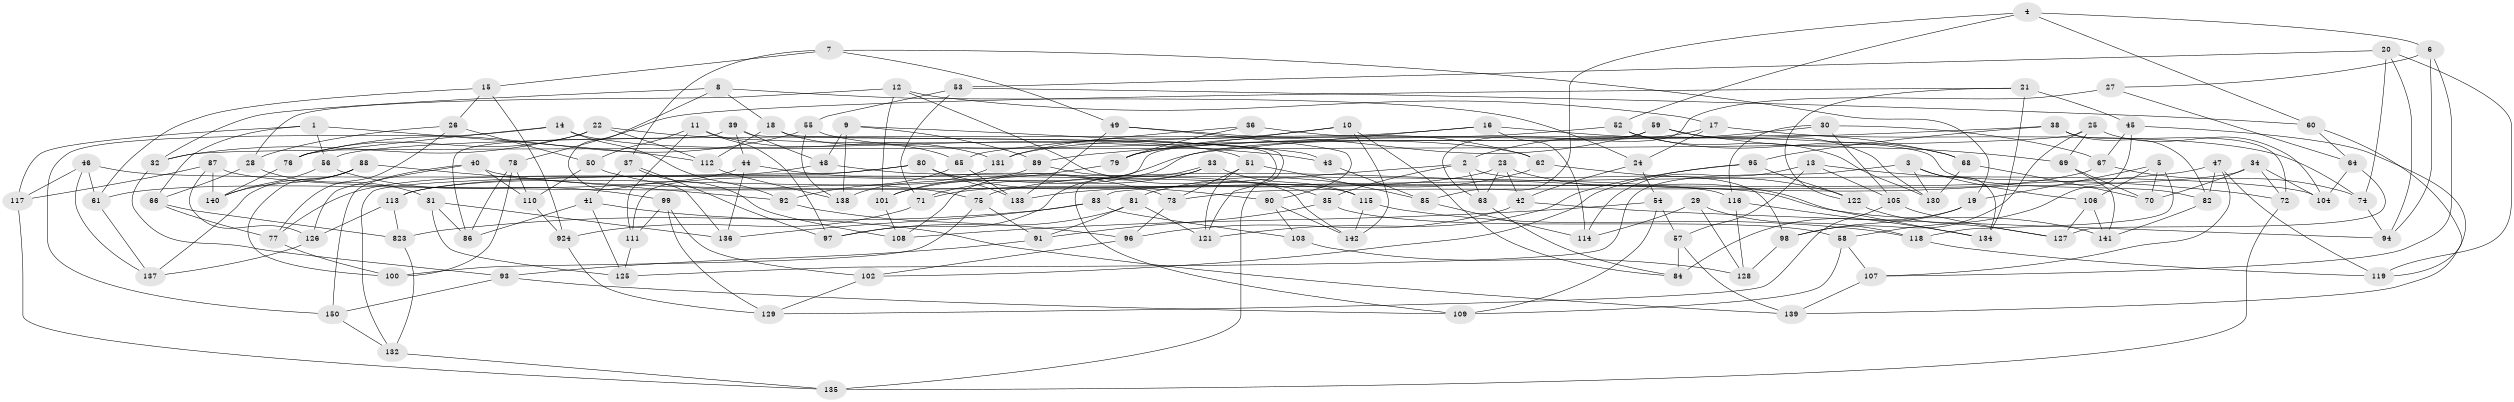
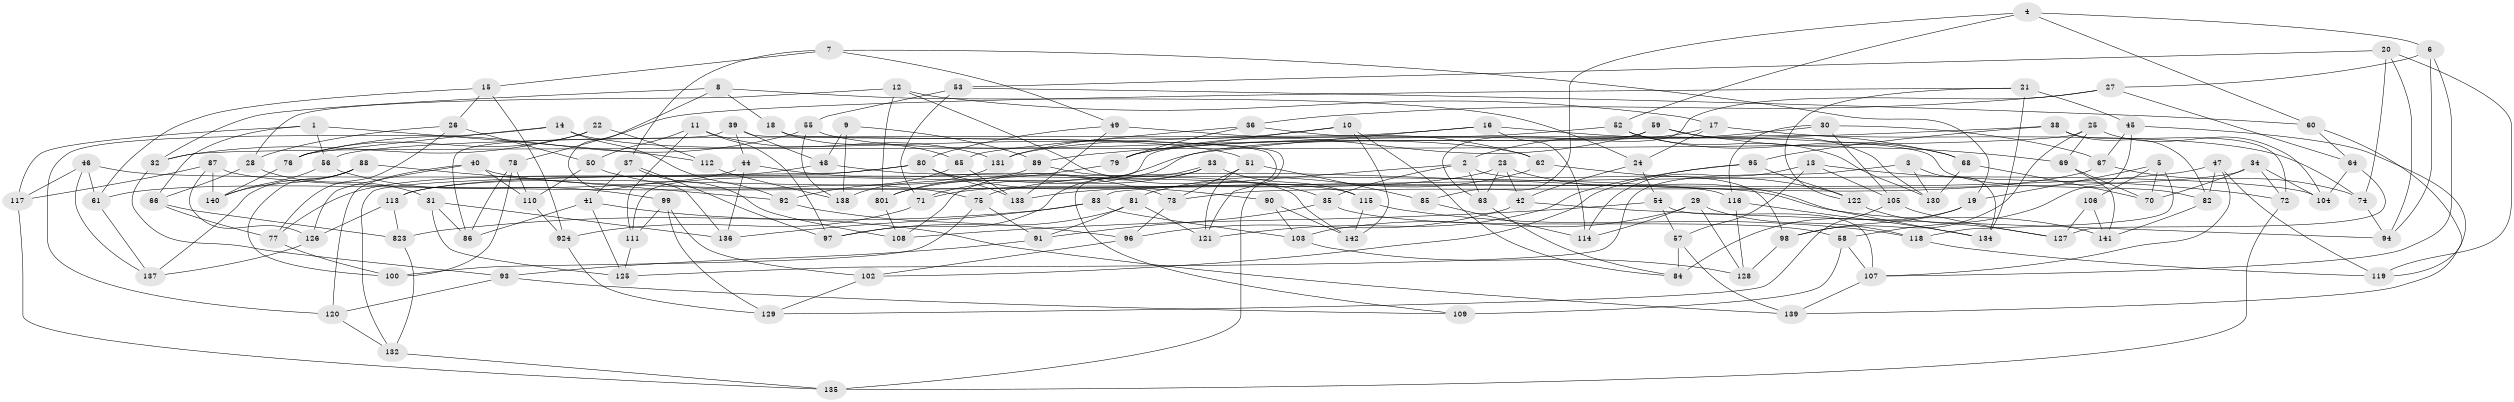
none -> (1681, 108)
(739, 144) -> none
(1344, 153) -> (1041, 133)
(1328, 163) -> none
(2033, 194) -> none
(882, 201) -> (882, 201)
none -> (1405, 223)
(1581, 284) -> (1786, 214)
(333, 314) -> (333, 314)
